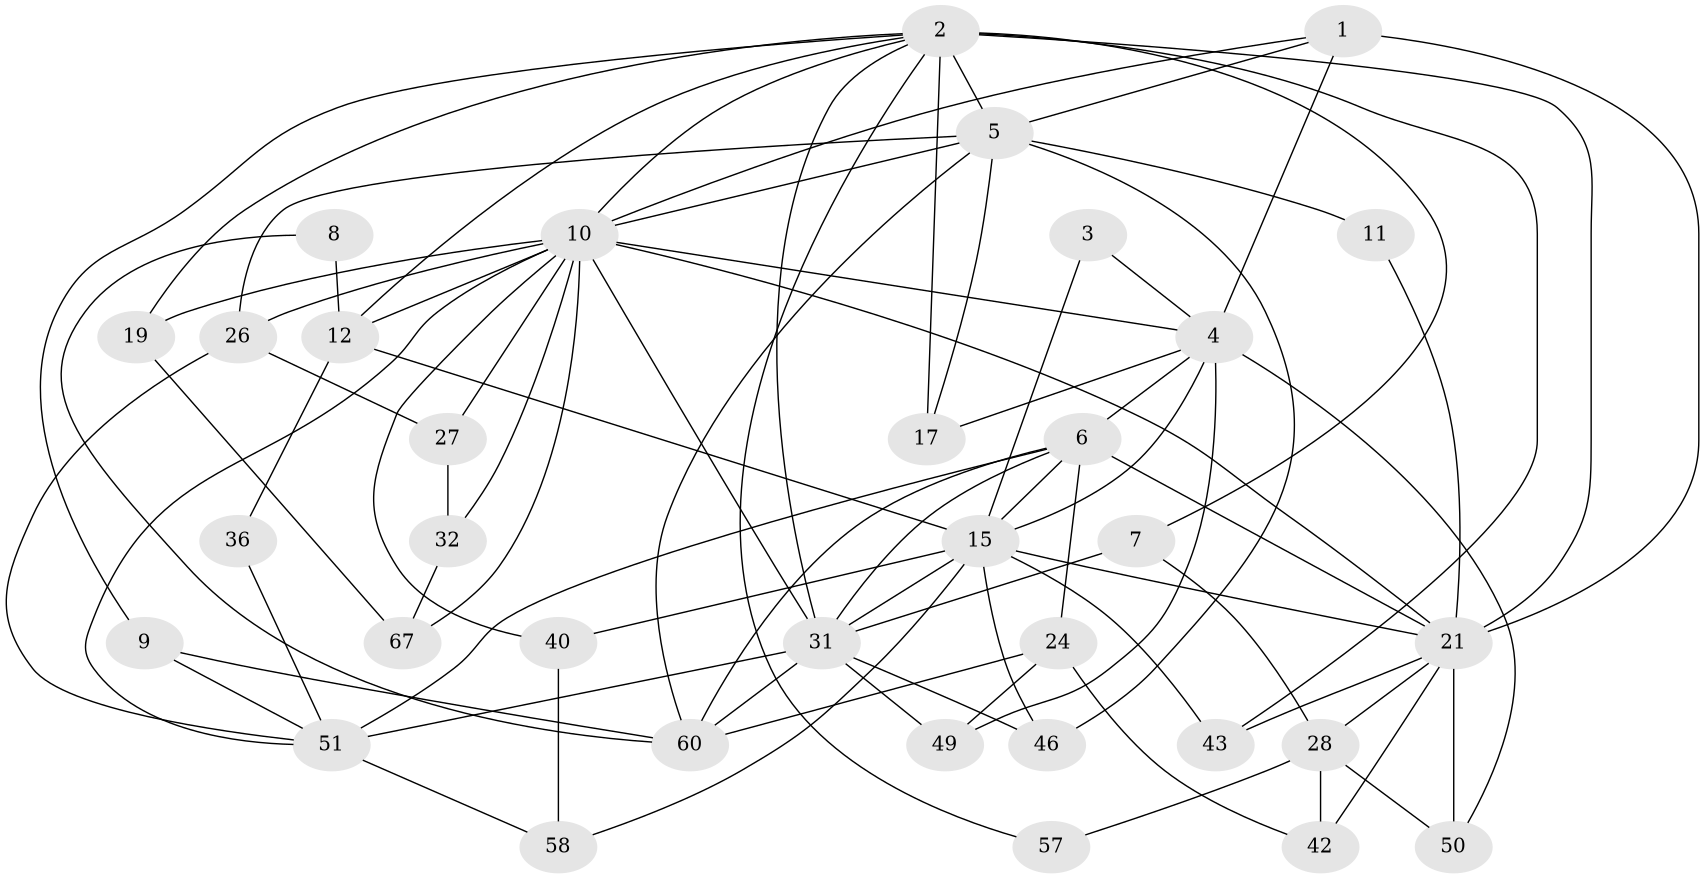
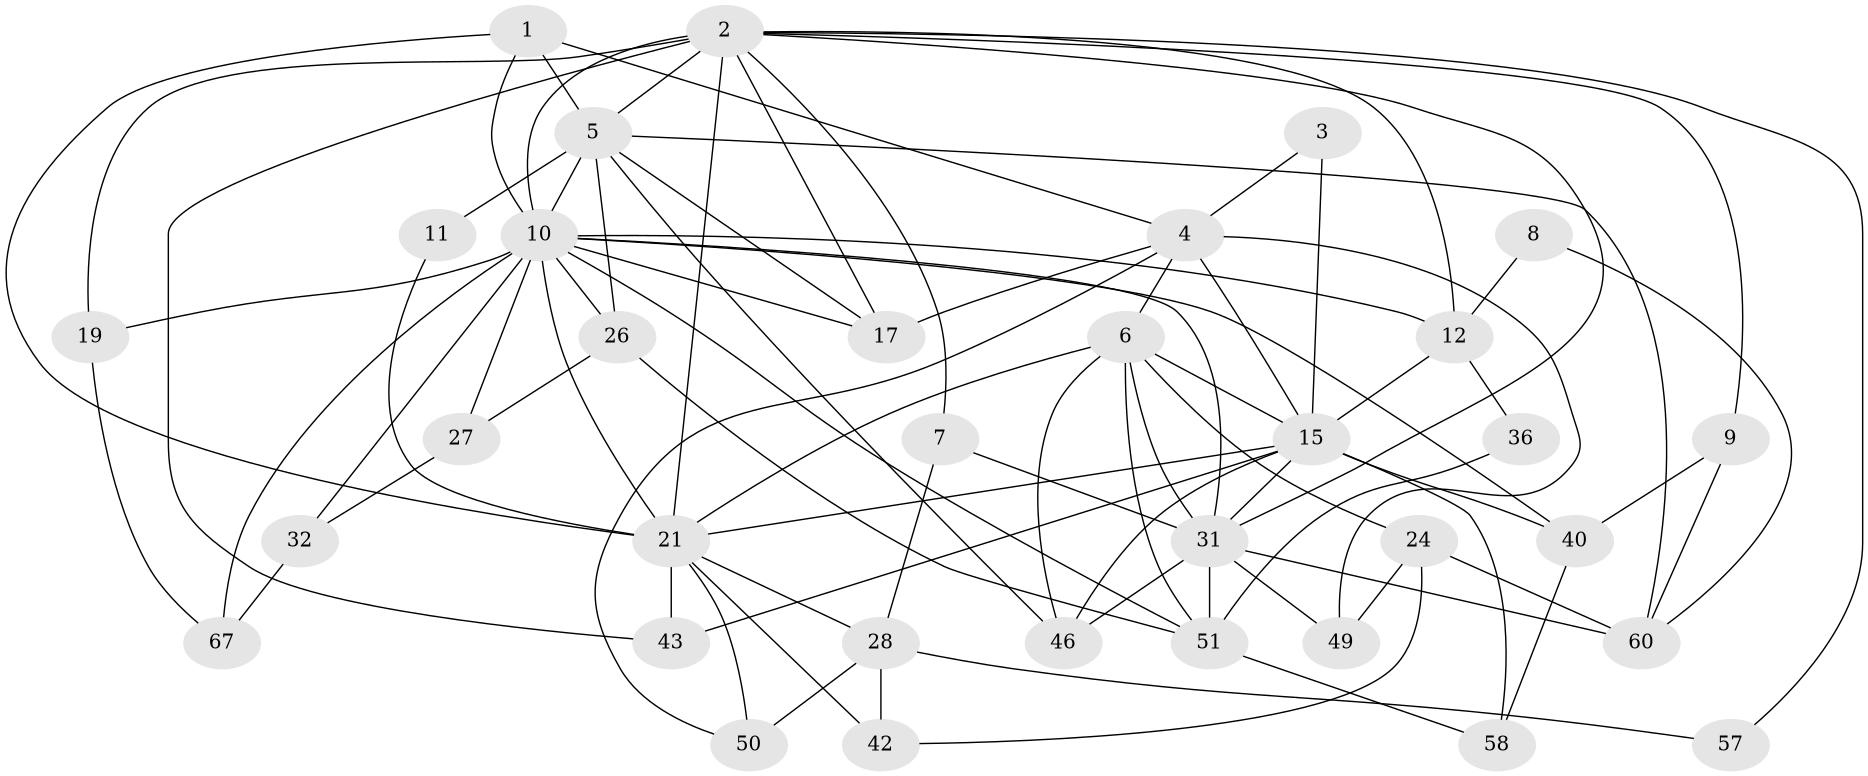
(897, 286) -> (685, 278)
(839, 540) -> (1040, 464)
(238, 694) -> (1653, 490)
